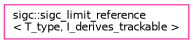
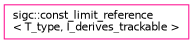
(97, 22) -> (97, 22)
